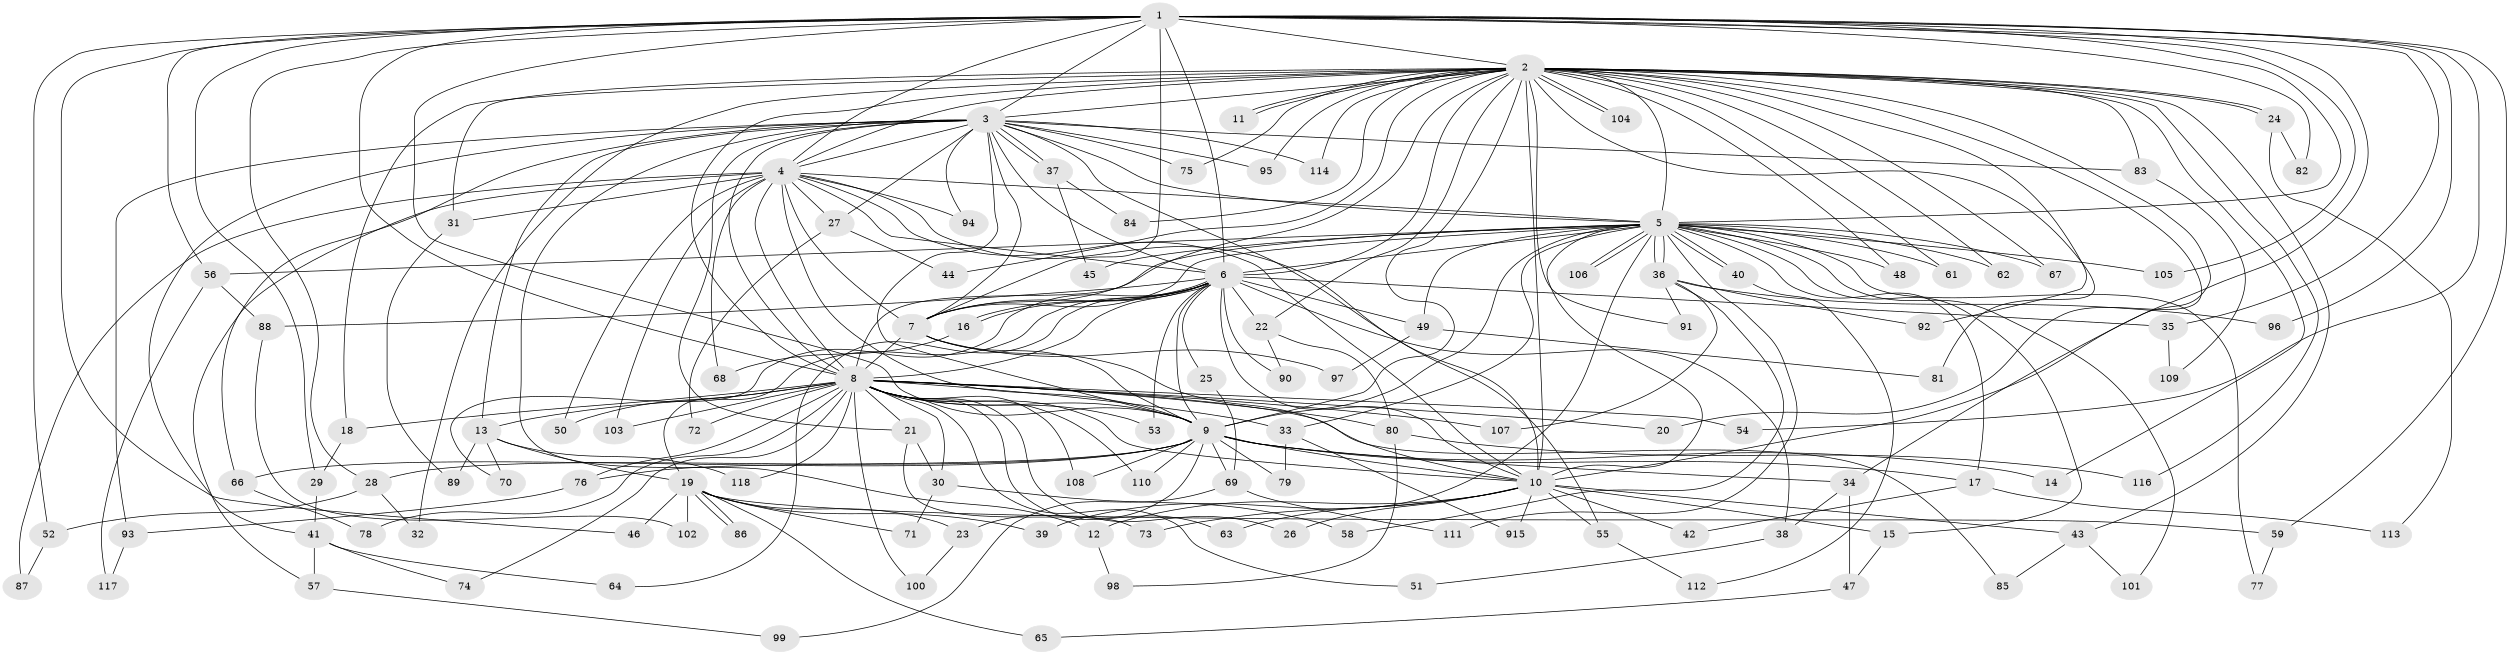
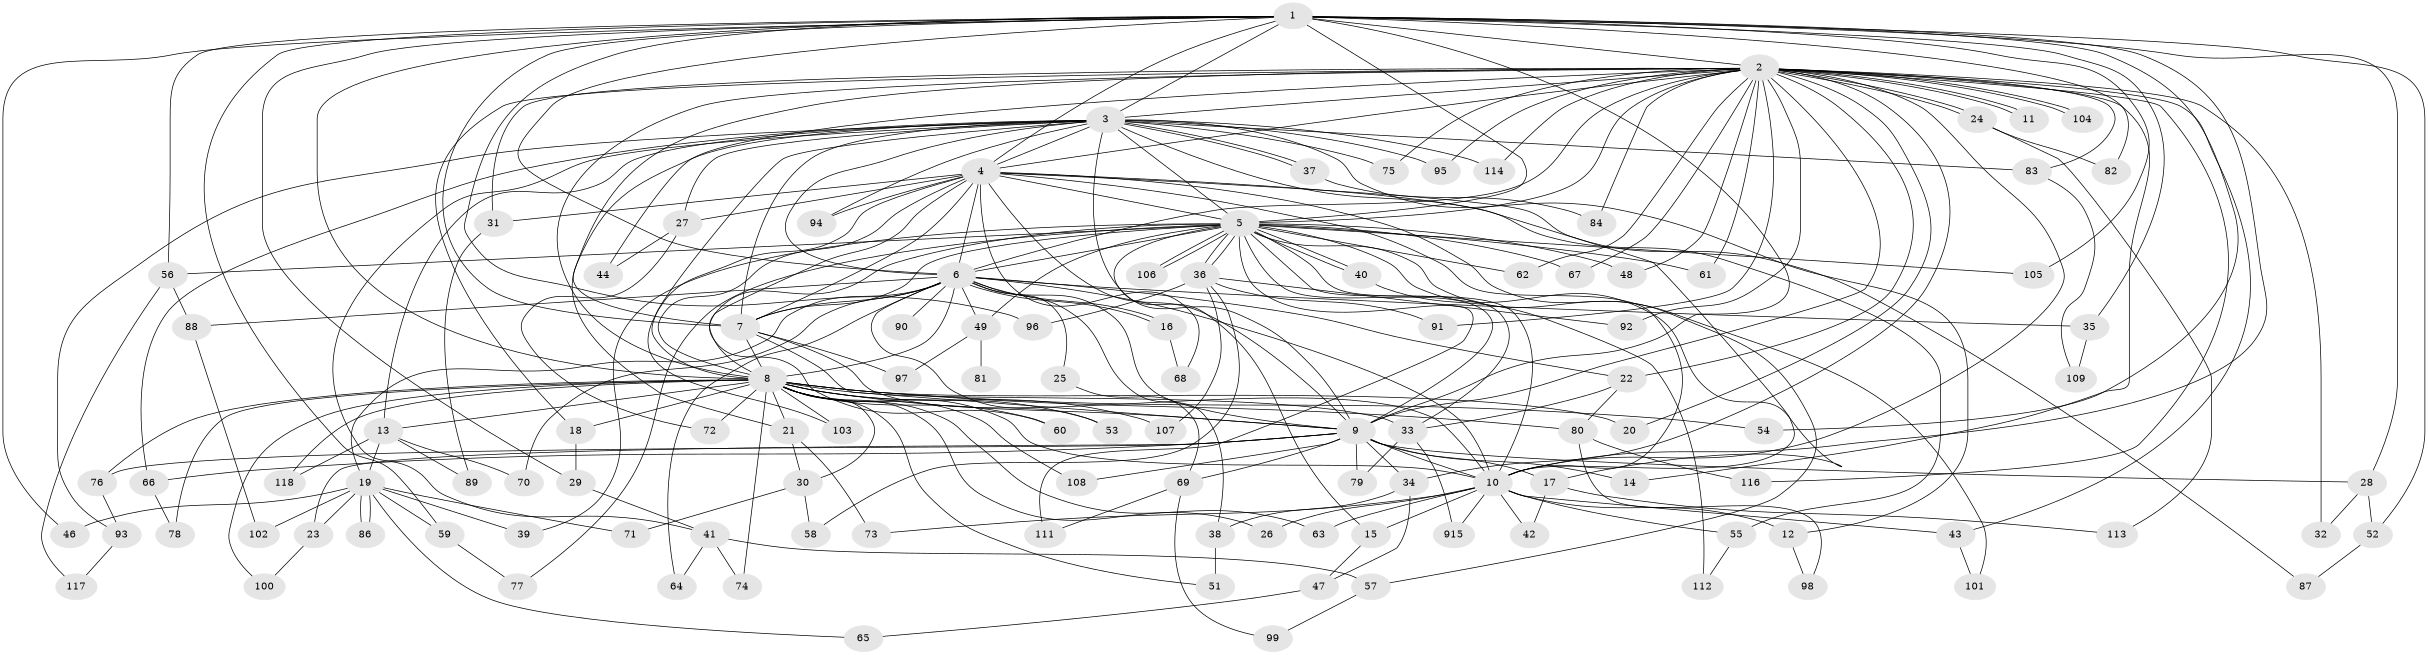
(1916, 172) -> none
(1090, 275) -> none
(1274, 353) -> (1506, 414)
(561, 431) -> (1060, 431)
(1142, 483) -> none
(2003, 587) -> none
